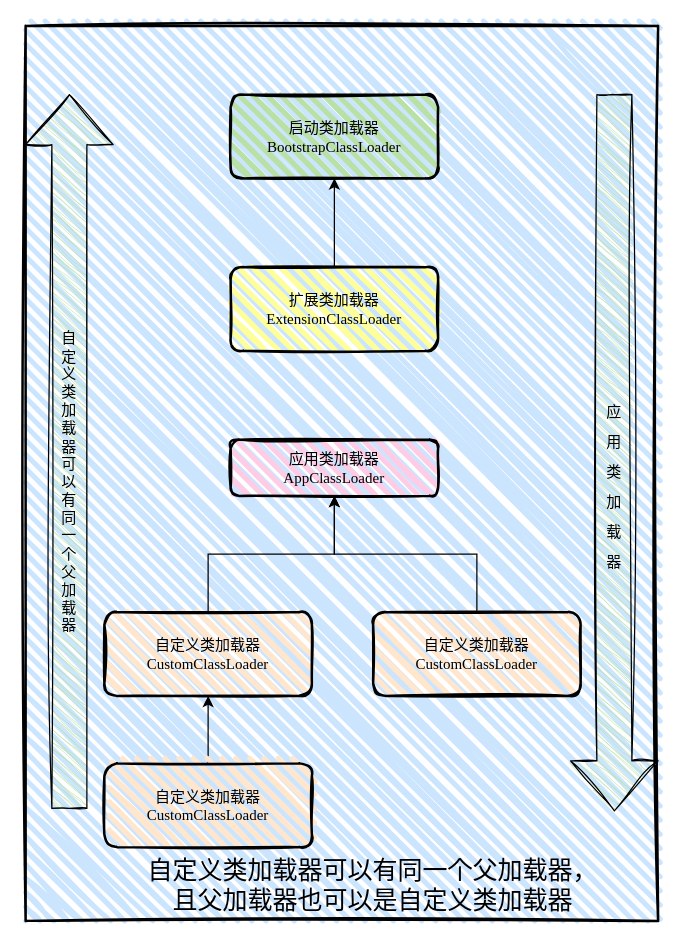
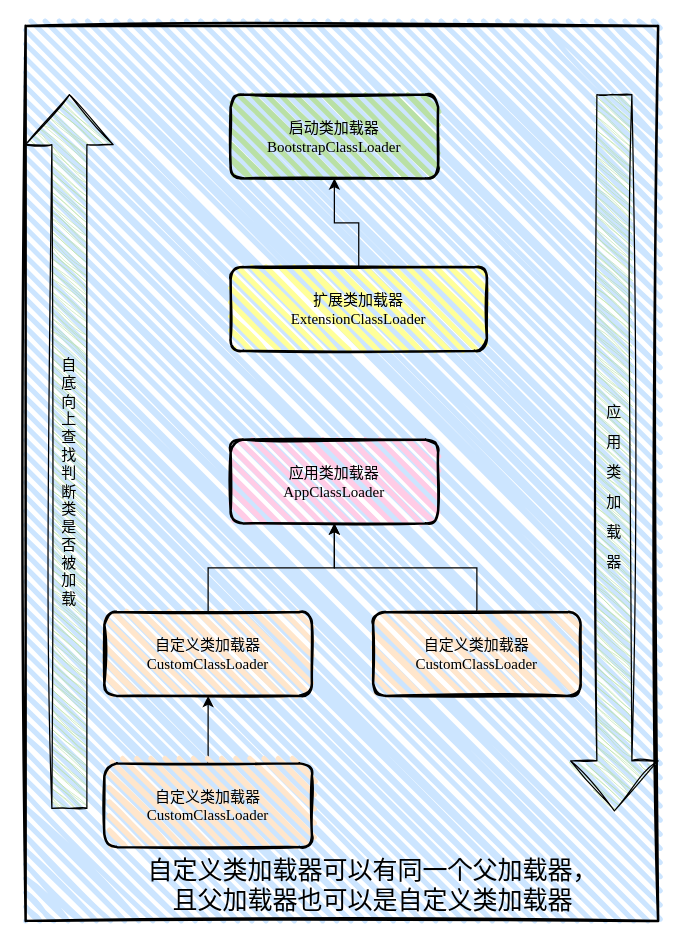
(334, 309) -> (359, 309)
(334, 468) -> (334, 481)
(69, 482) -> (69, 482)
